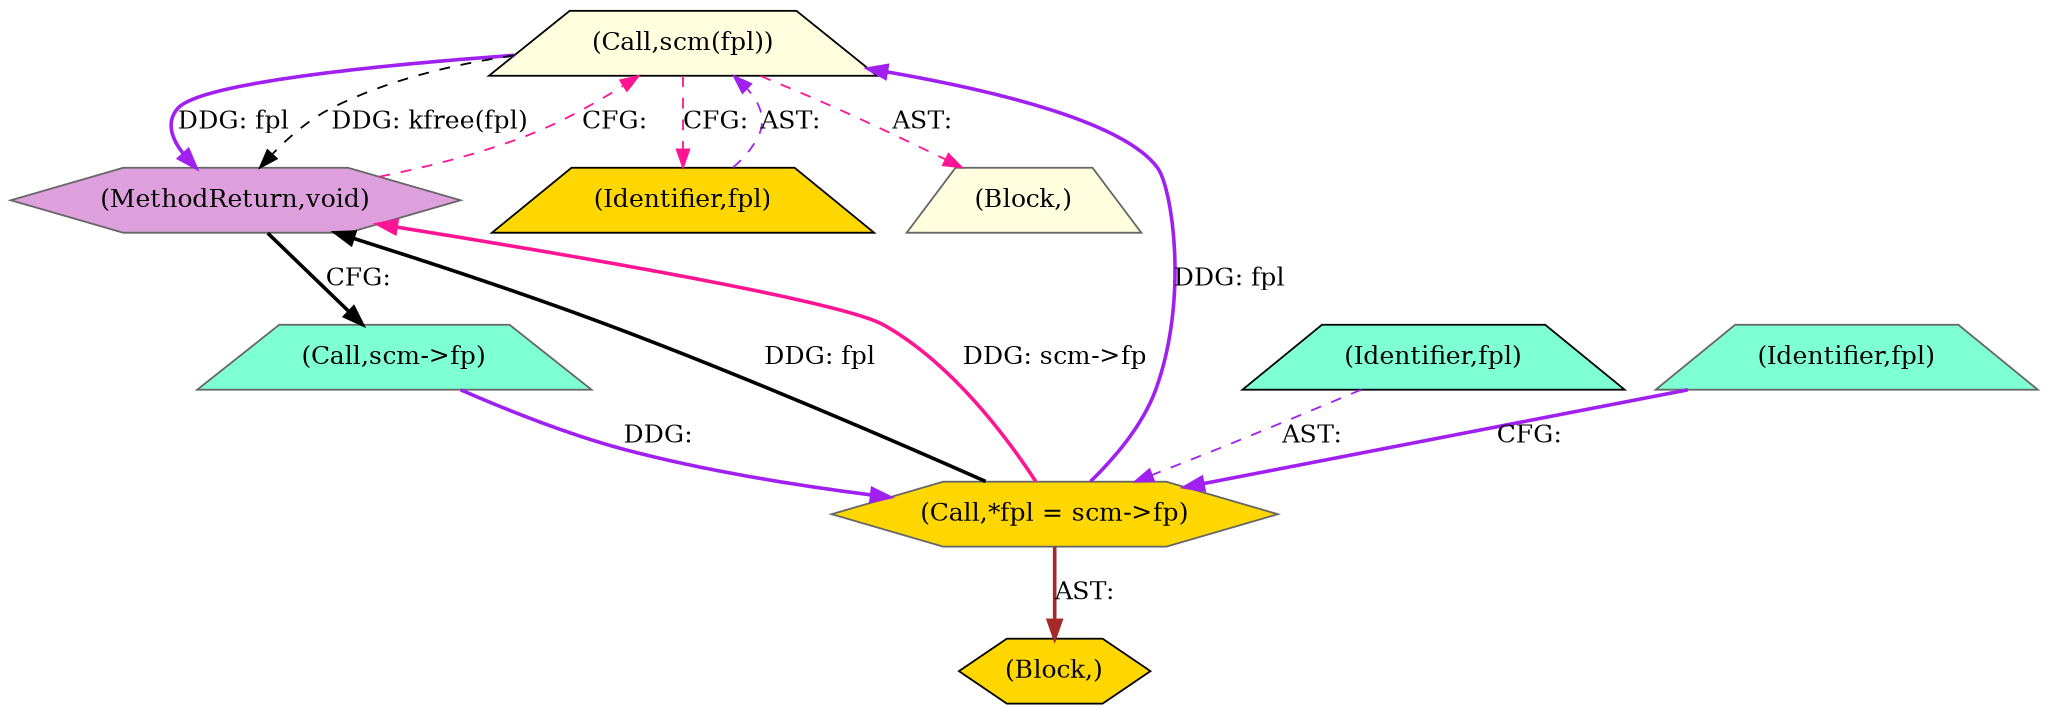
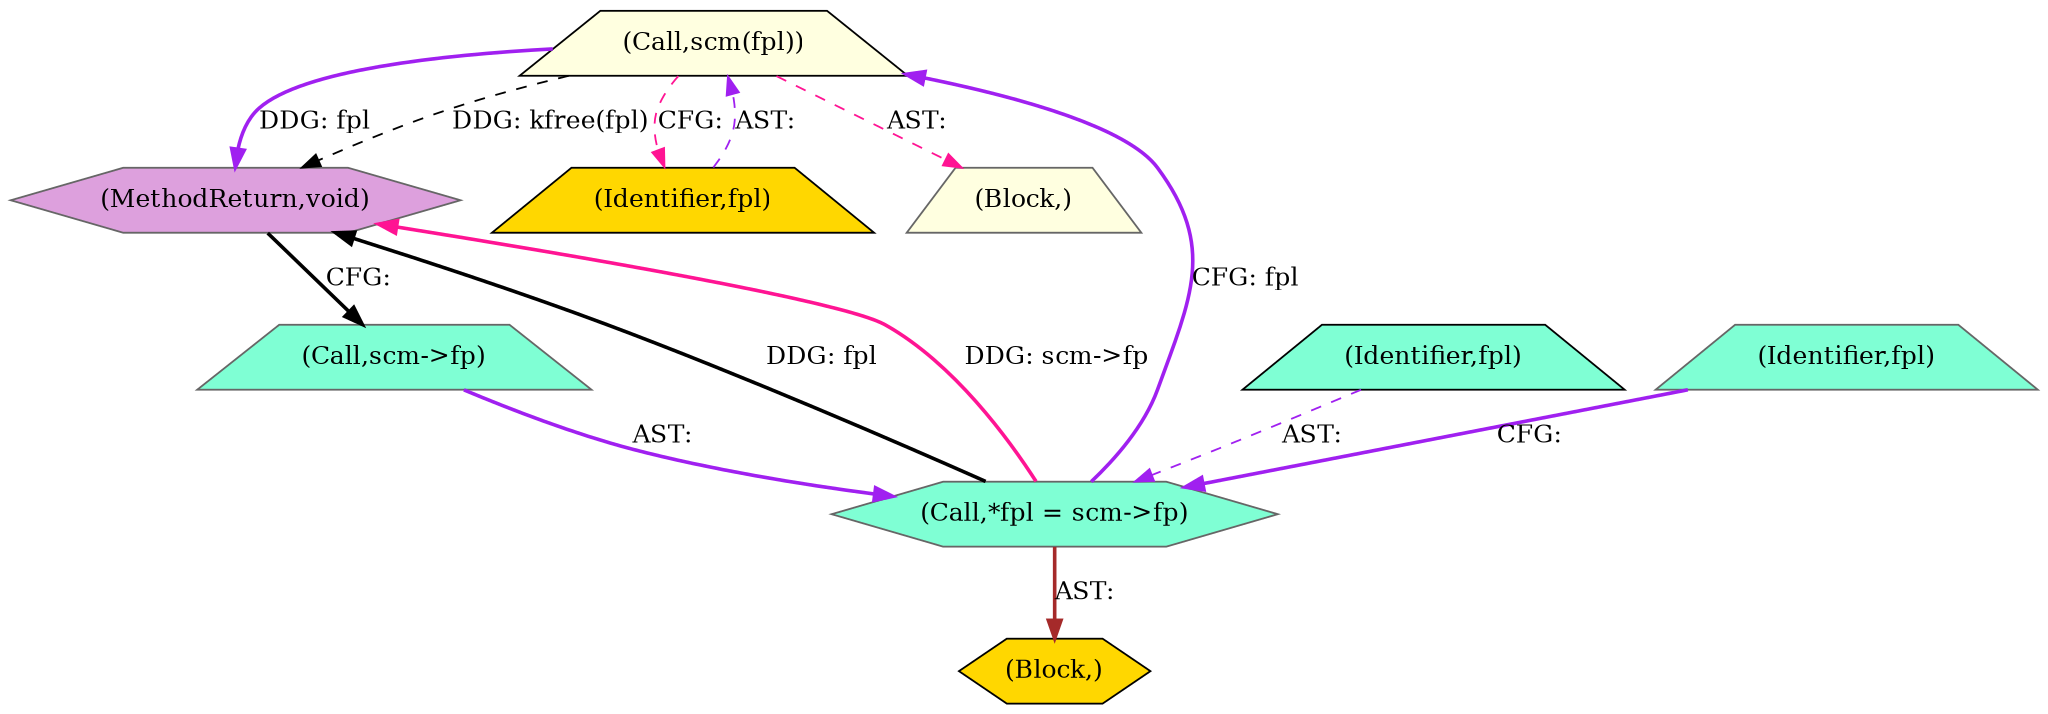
(506, 143) -> none
(1230, 279) -> (1246, 279)
(662, 436) -> (667, 436)
(1055, 514) -> (1055, 514)
